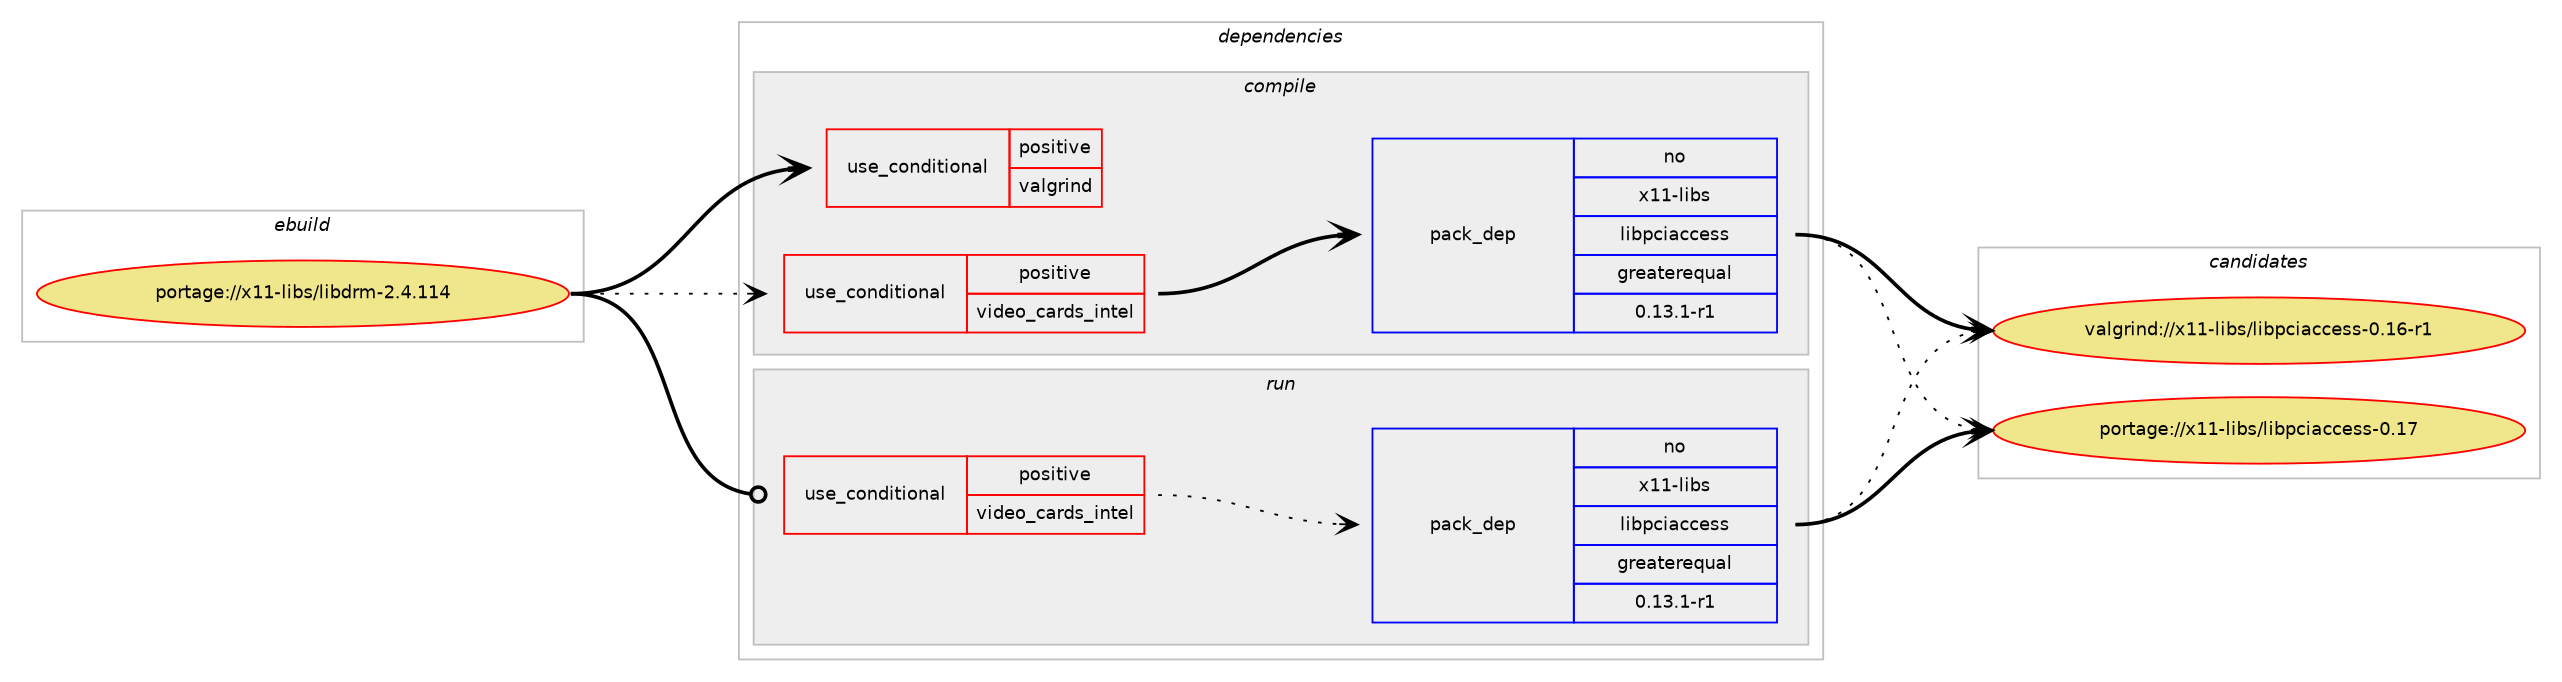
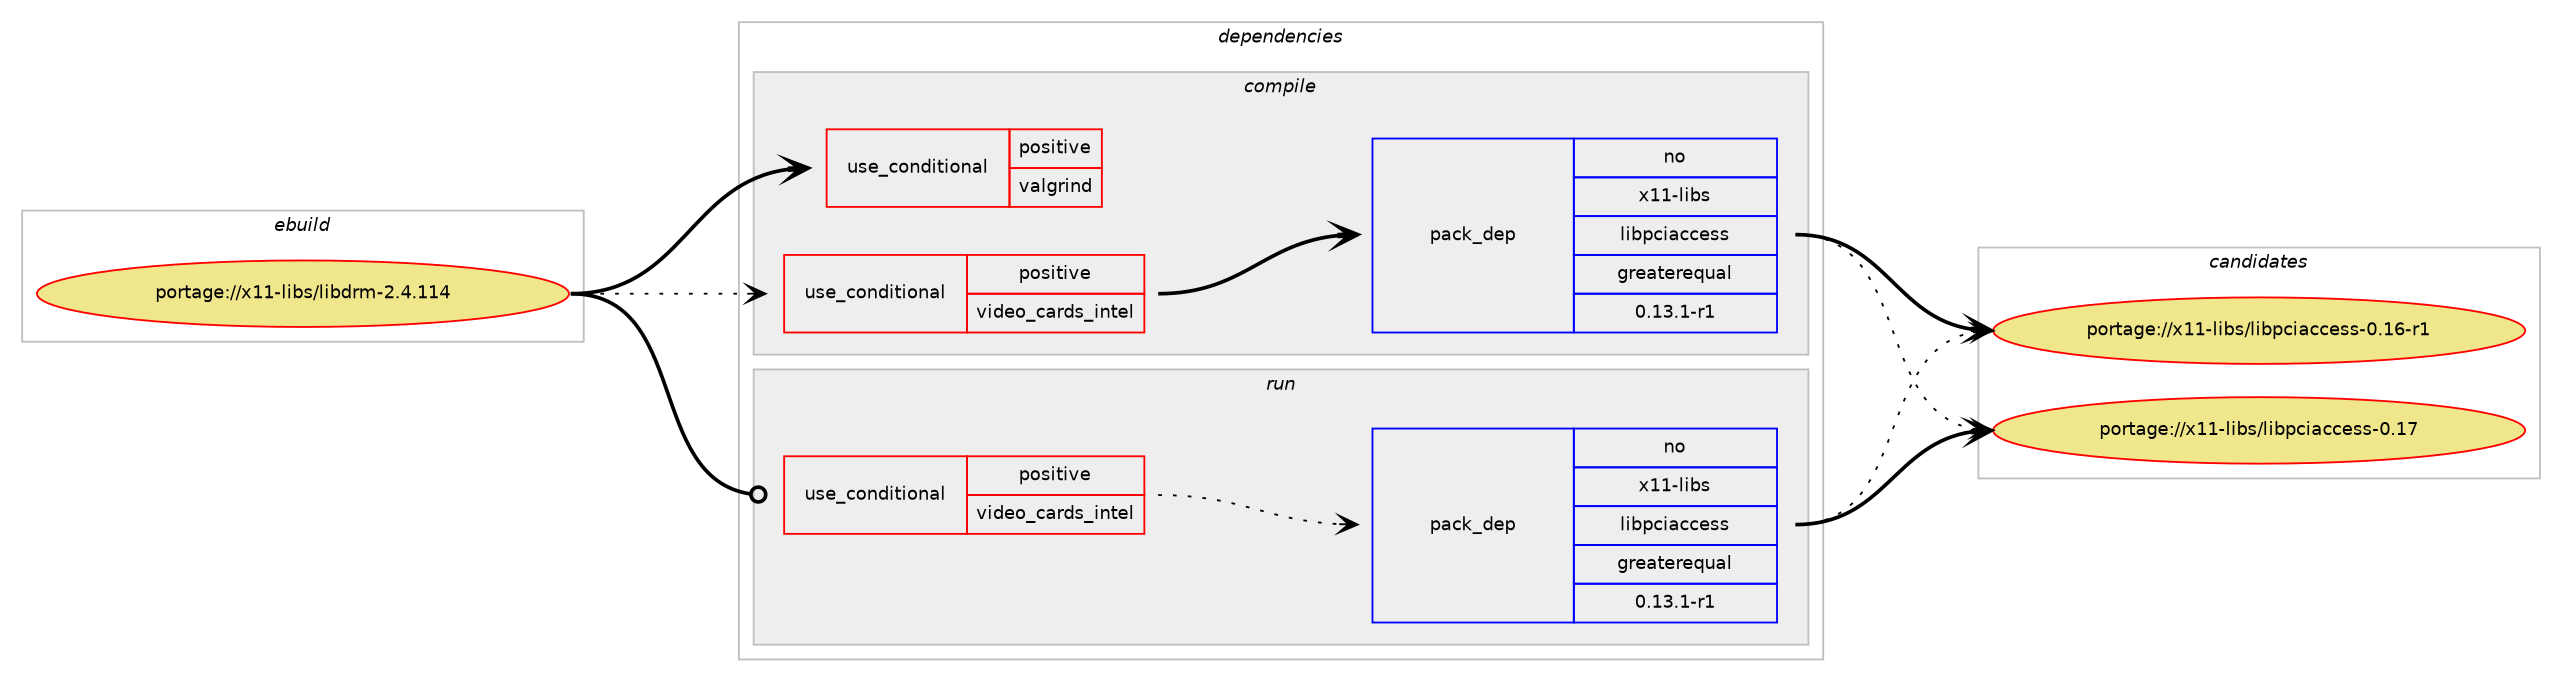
(2259, 331) -> (2259, 331)
